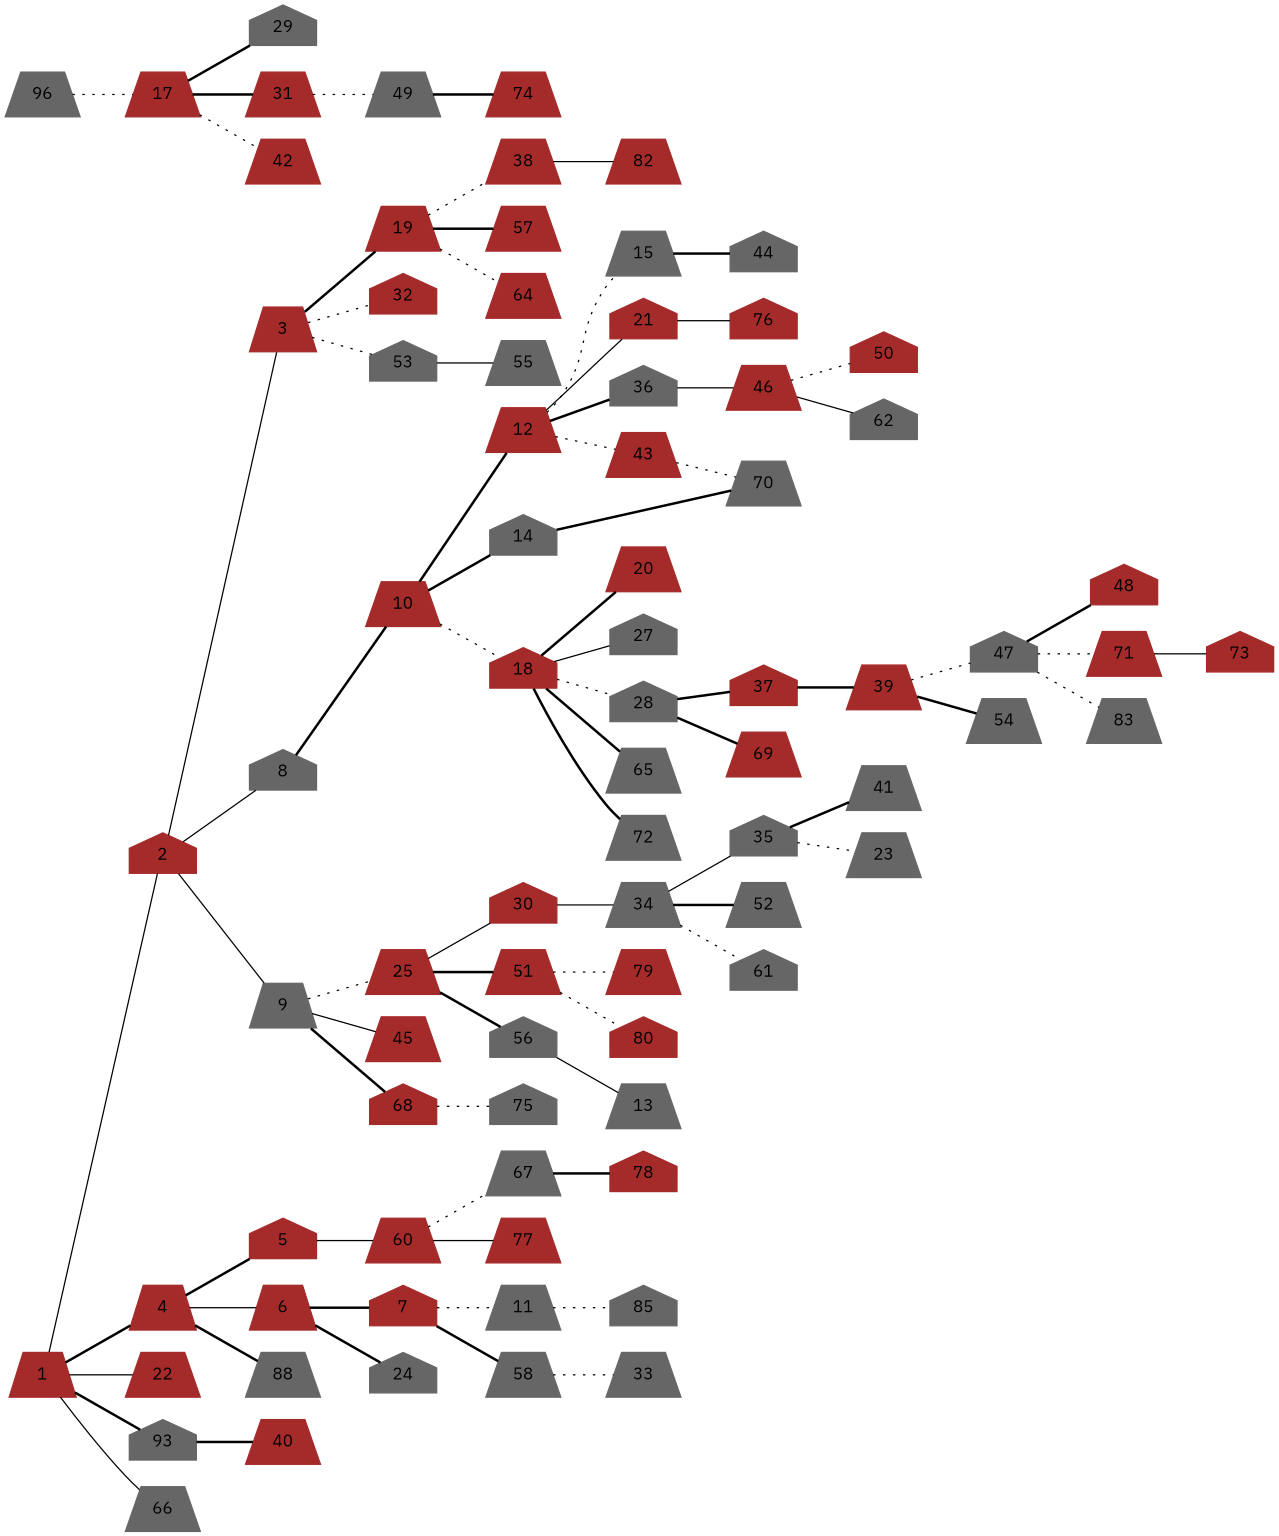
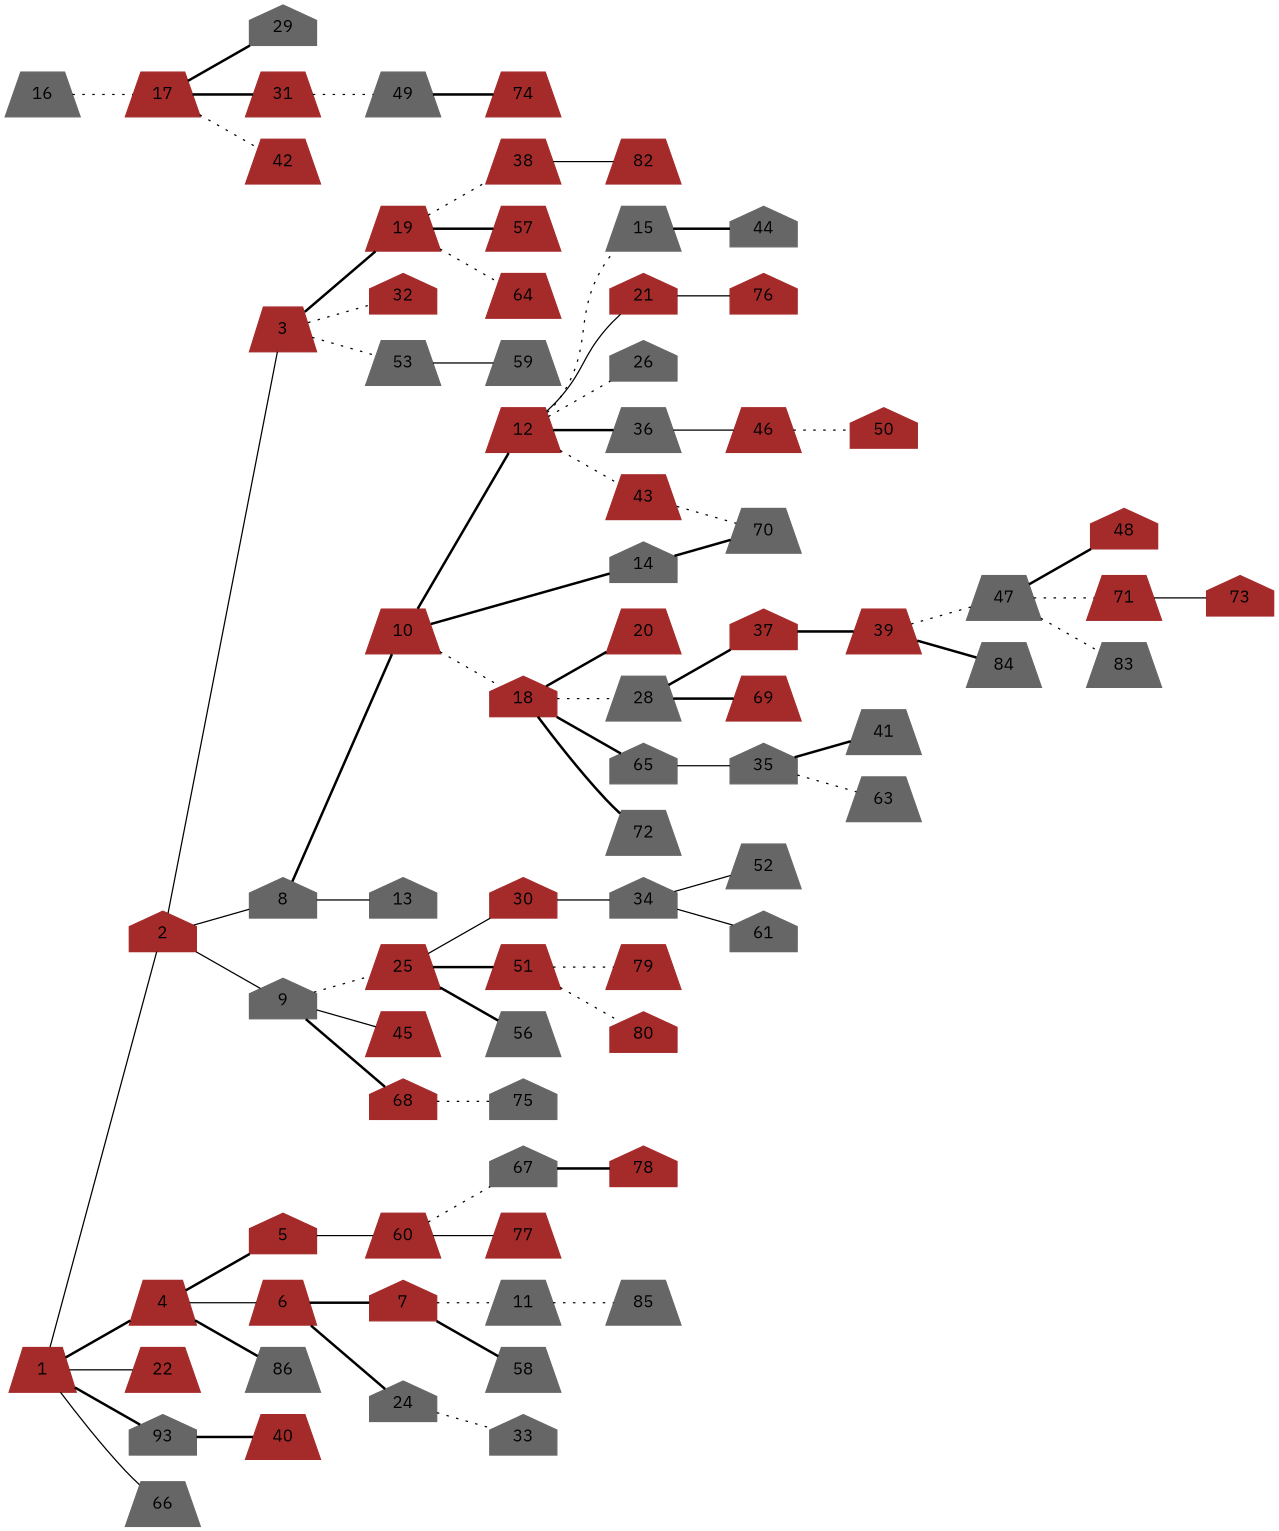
(43, 94) -> (43, 94)
(403, 363) -> (403, 363)
(523, 363) -> (523, 363)
none -> (643, 363)
(643, 388) -> (643, 430)
(884, 421) -> none
(643, 636) -> none
(1004, 654) -> (1004, 598)
(643, 704) -> (643, 699)
(1004, 721) -> (1004, 665)
(643, 771) -> (643, 766)
(884, 855) -> (884, 799)
(700, 874) -> (704, 766)
(643, 905) -> (643, 900)
(703, 905) -> (703, 883)
(711, 943) -> (705, 917)
(283, 1006) -> (283, 1001)
(523, 1039) -> (523, 1034)
(588, 1075) -> (343, 900)
(643, 1106) -> (403, 900)
(523, 1173) -> (523, 1168)
(643, 1308) -> (643, 1303)
(283, 1375) -> (283, 1370)
(583, 1375) -> (465, 1421)
(643, 1375) -> (523, 1437)
